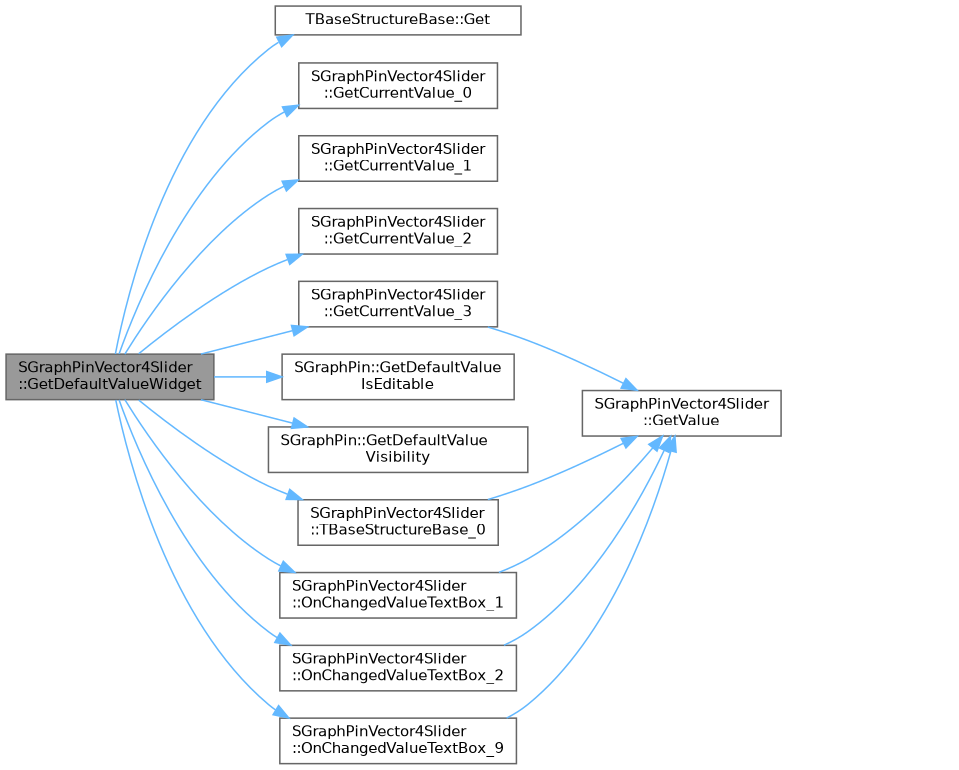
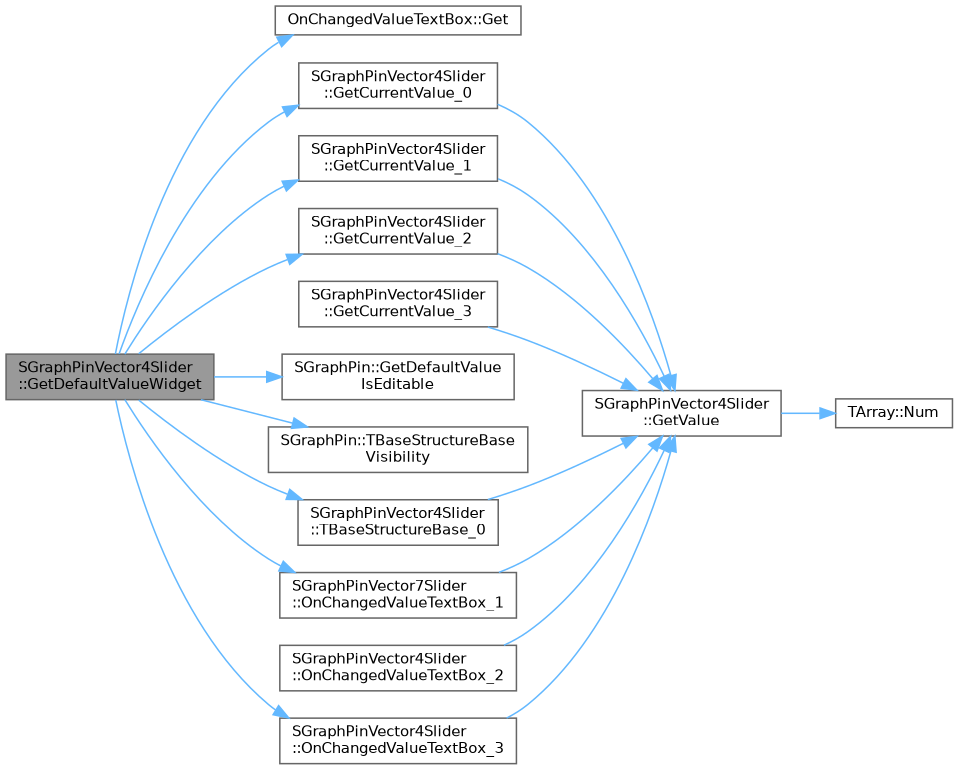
(398, 20) -> (398, 20)
none -> (609, 223)
none -> (597, 264)
none -> (582, 307)
(247, 342) -> none
none -> (894, 413)
(398, 450) -> (398, 450)
(181, 530) -> none
(398, 595) -> (398, 595)
(398, 741) -> (398, 741)
